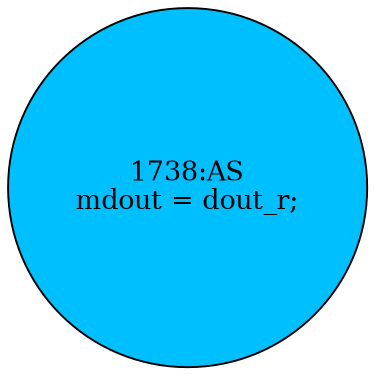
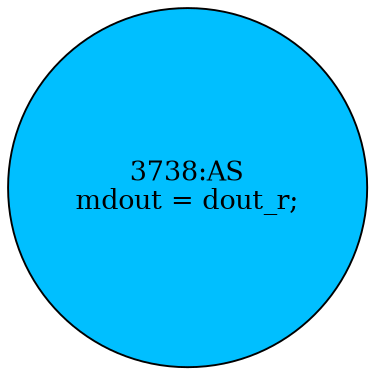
(188, 188) -> (188, 188)
